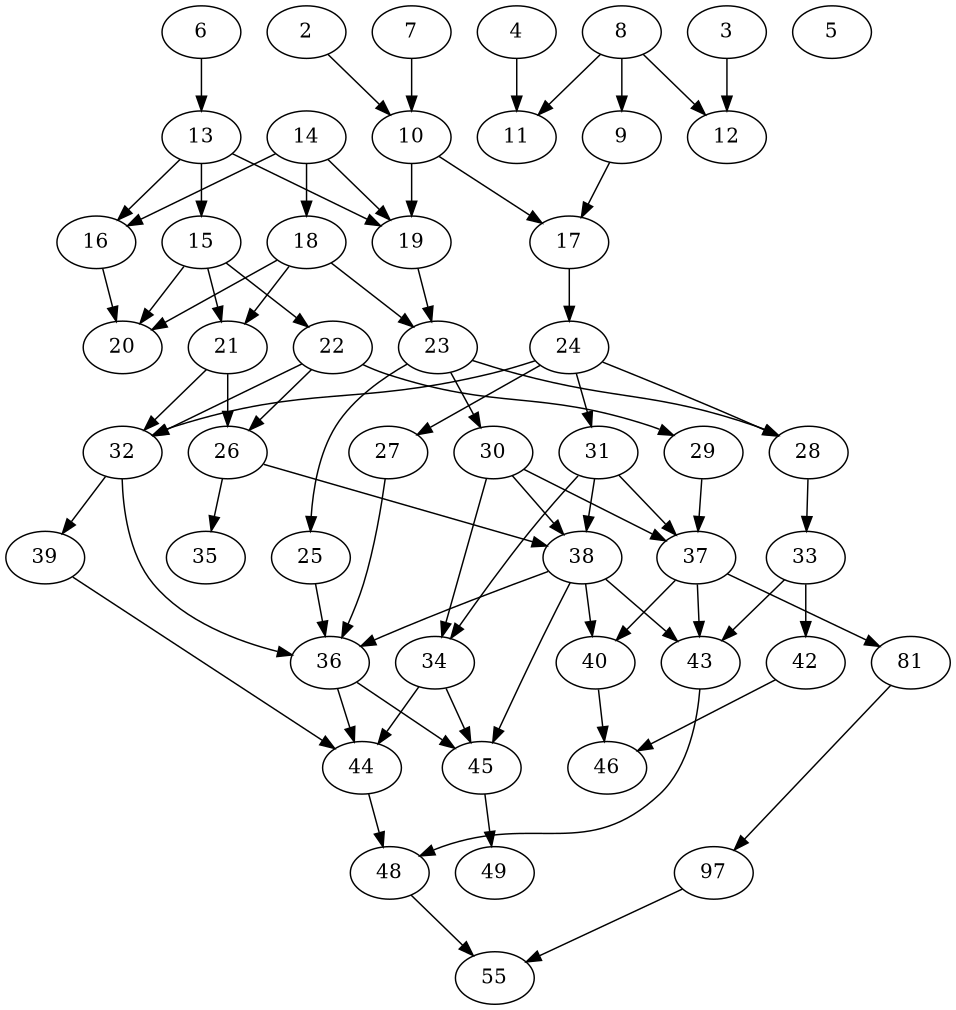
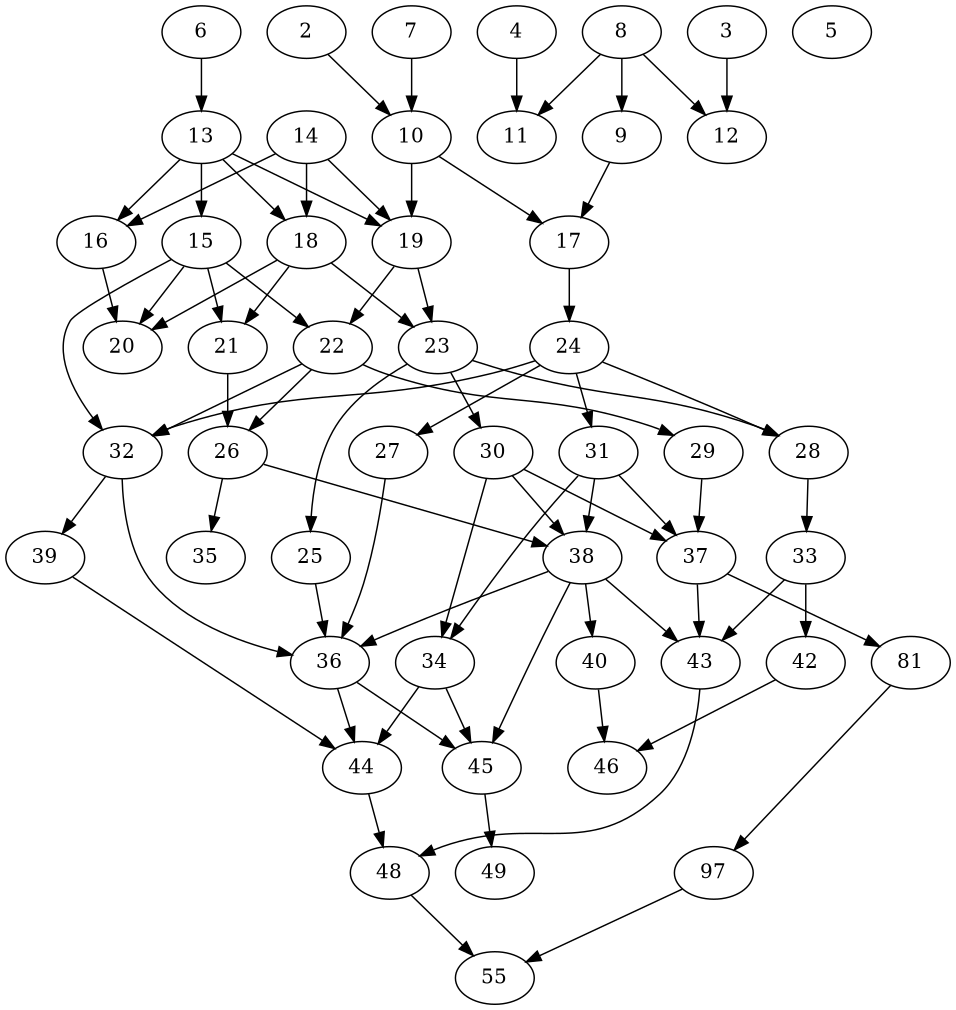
none -> (249, 185)
none -> (378, 288)
(181, 395) -> (75, 316)
(651, 605) -> none
